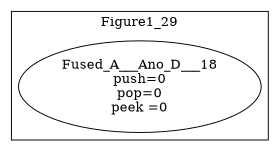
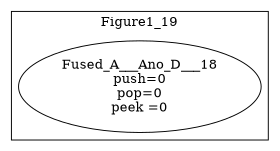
(140, 22) -> (140, 22)
